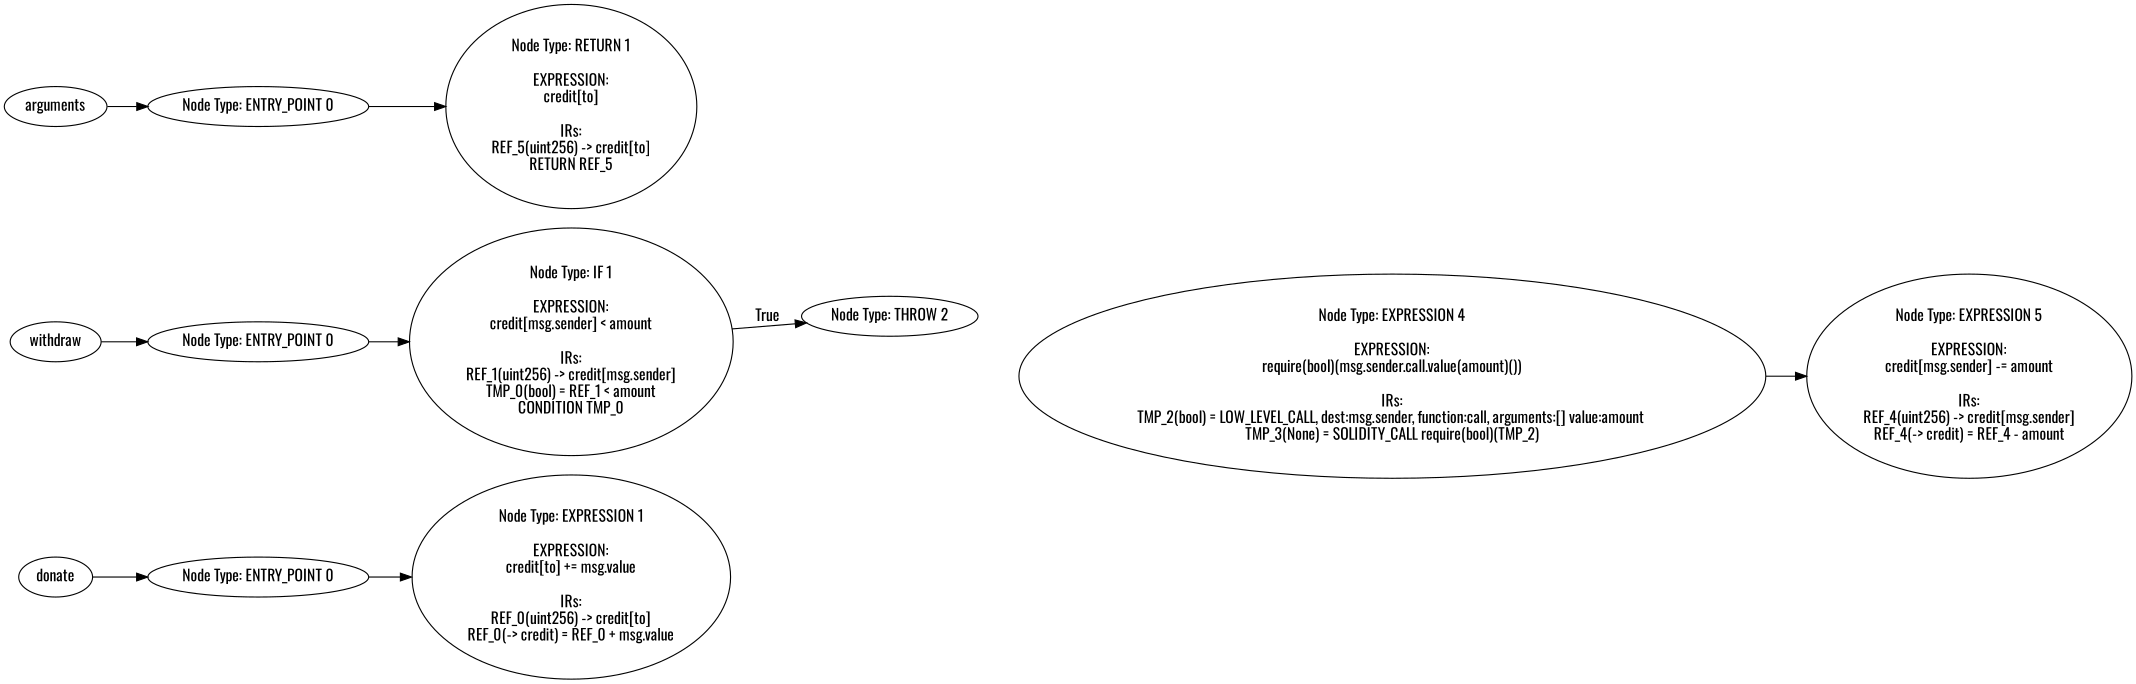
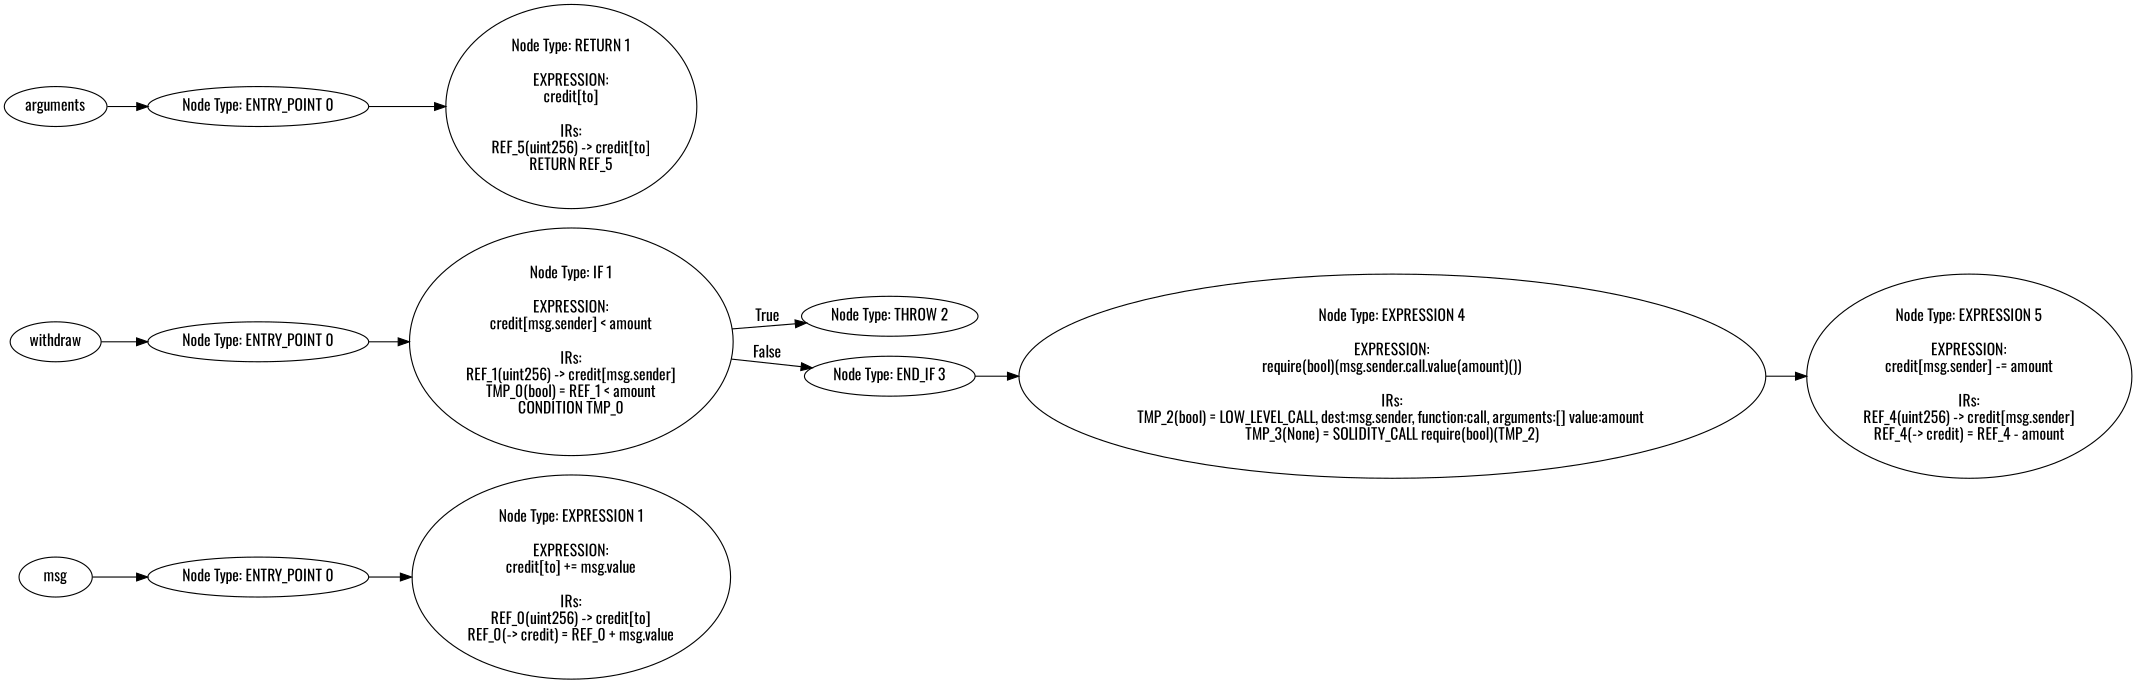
none -> (890, 376)
(56, 577) -> (56, 577)
